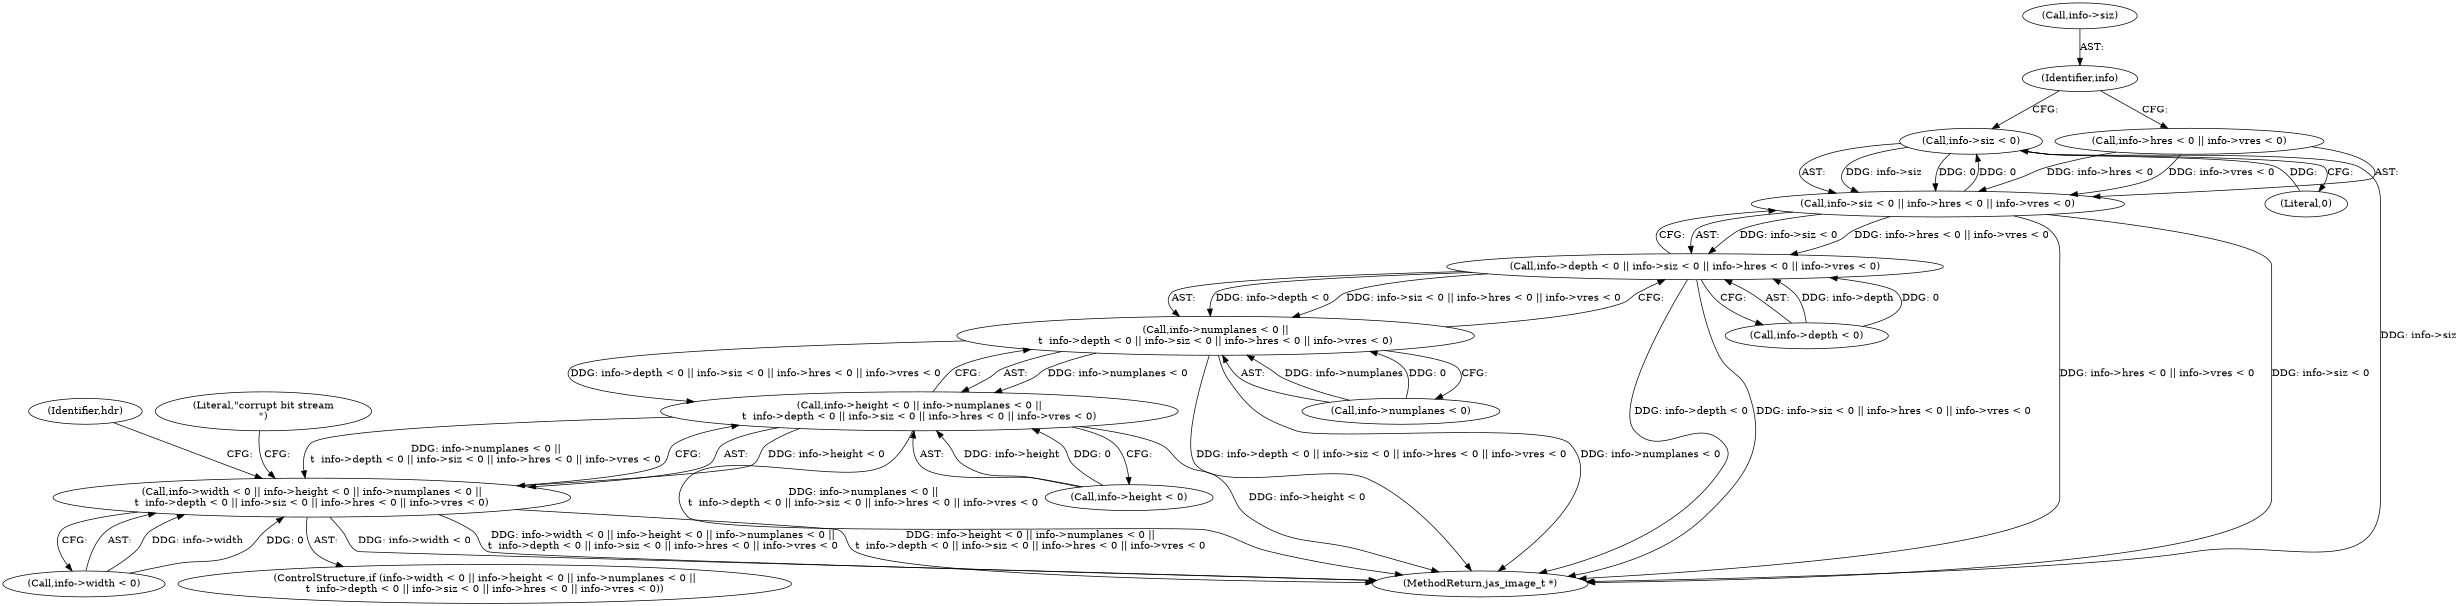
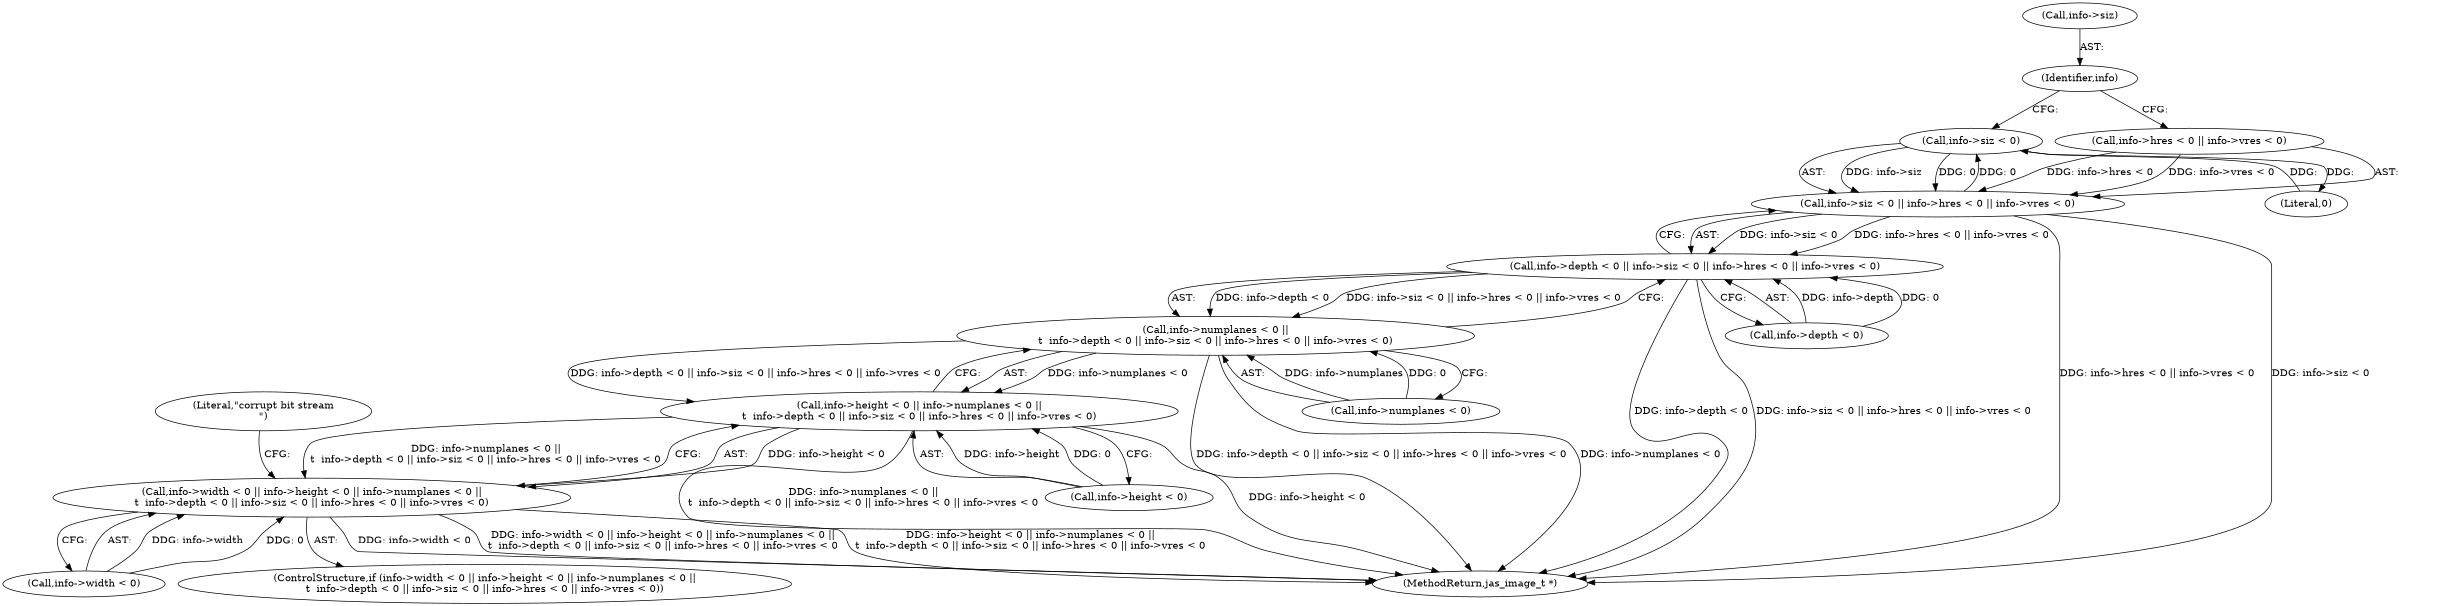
(2342, 173) -> (2342, 173)
(85, 411) -> none
(2342, 550) -> none
